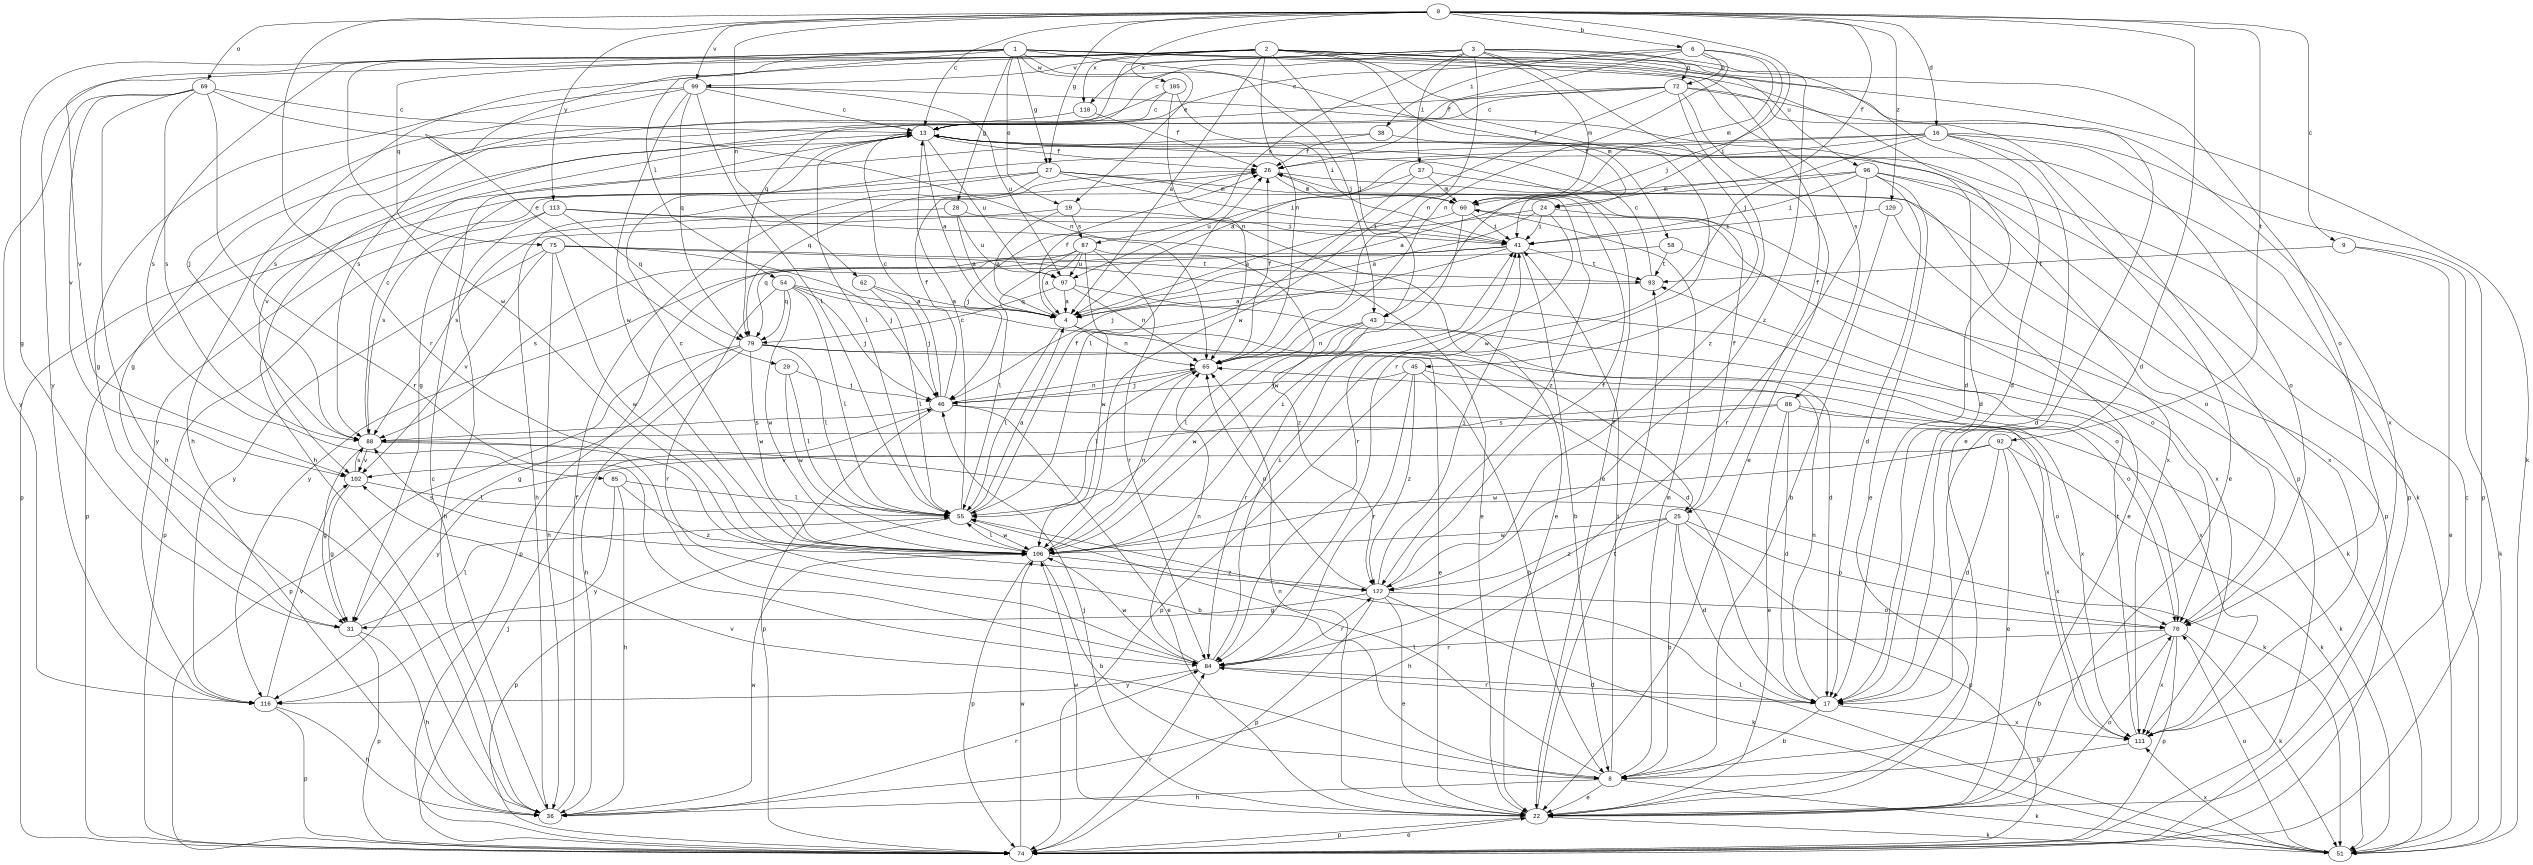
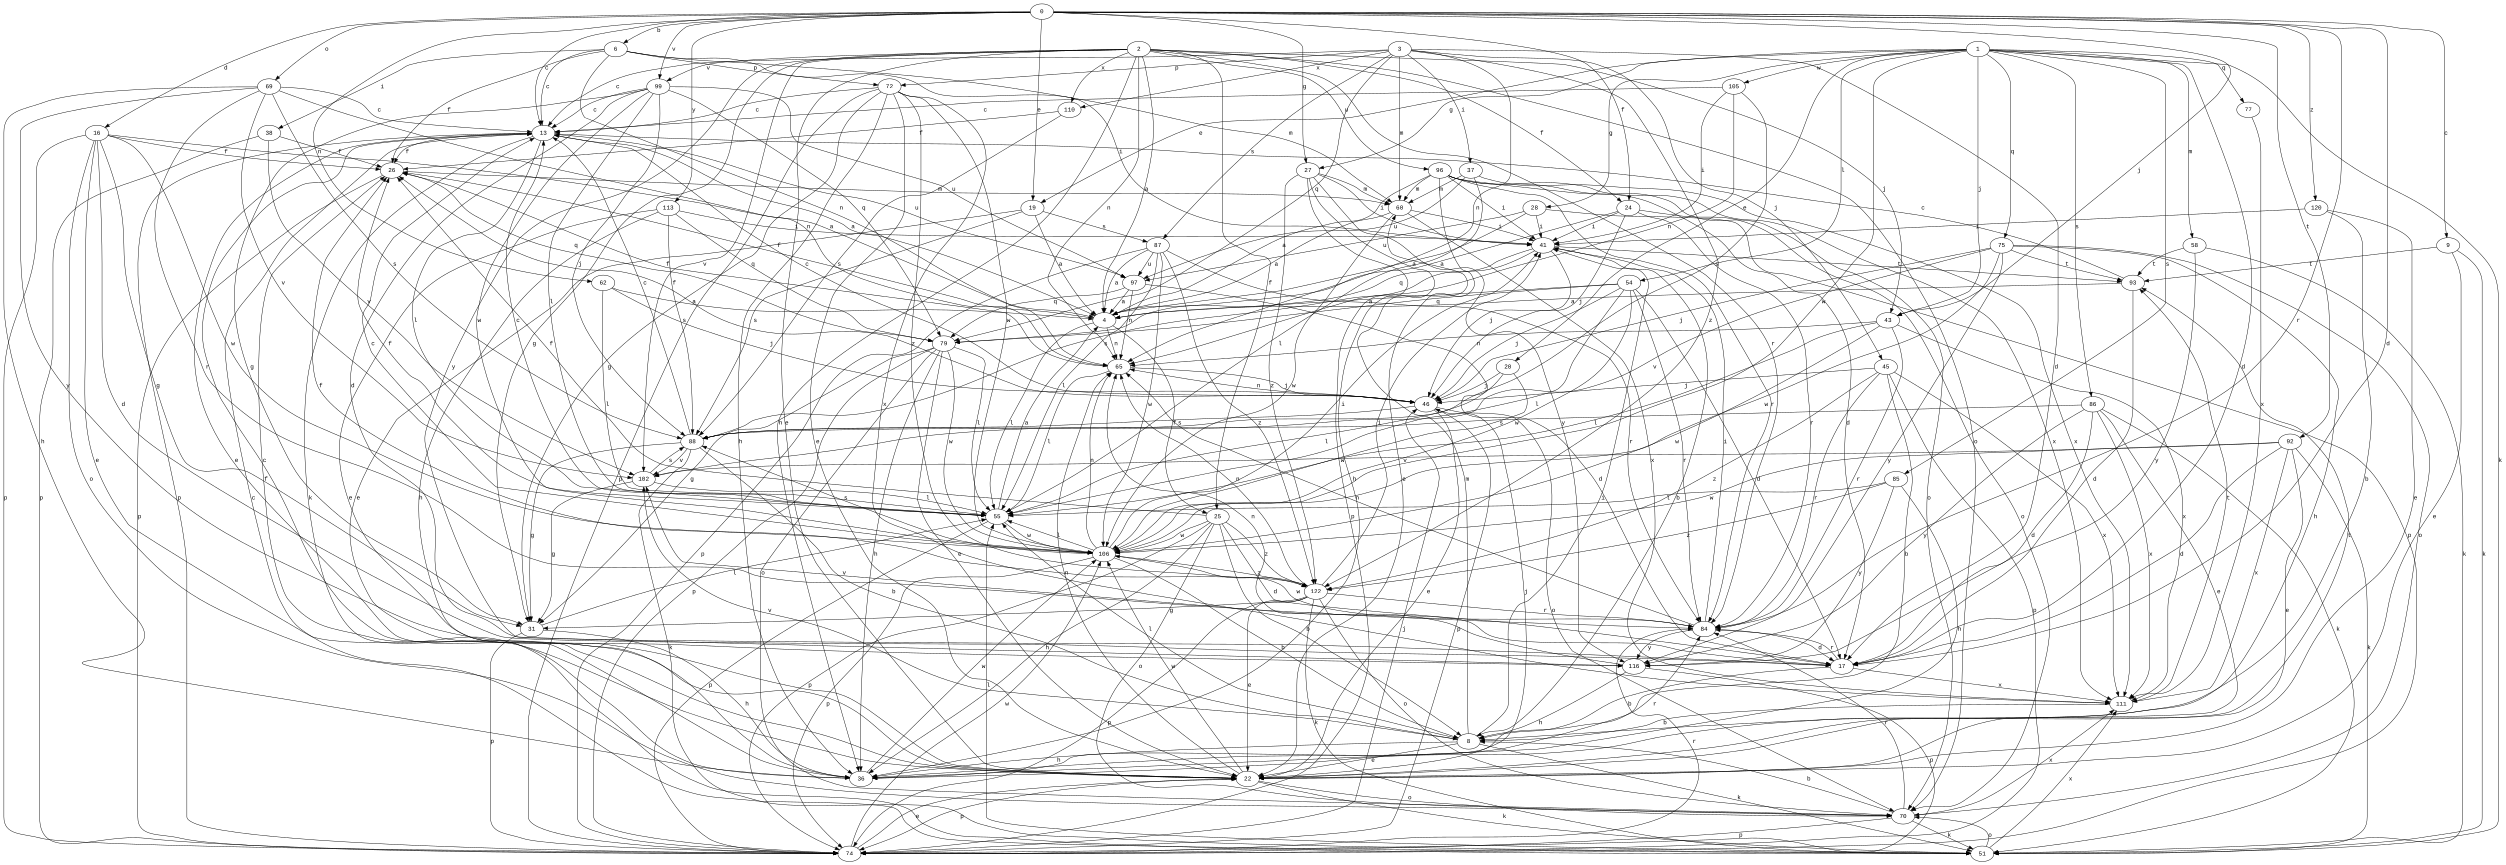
none -> (2248, 110)
none -> (2057, 516)
(1300, 647) -> (1508, 611)
